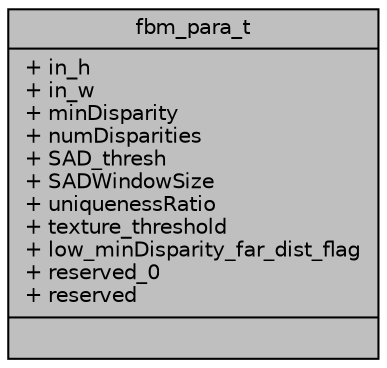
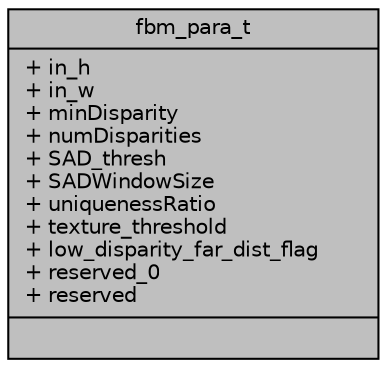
(193, 250) -> (172, 250)
